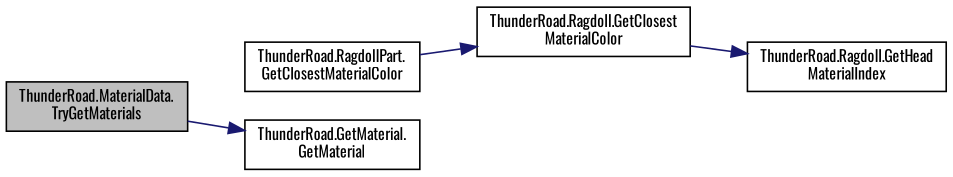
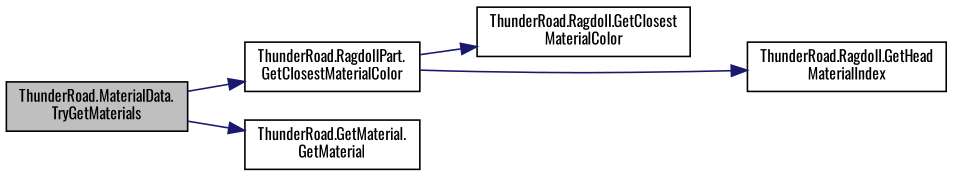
(711, 49) -> (576, 73)
none -> (208, 88)
